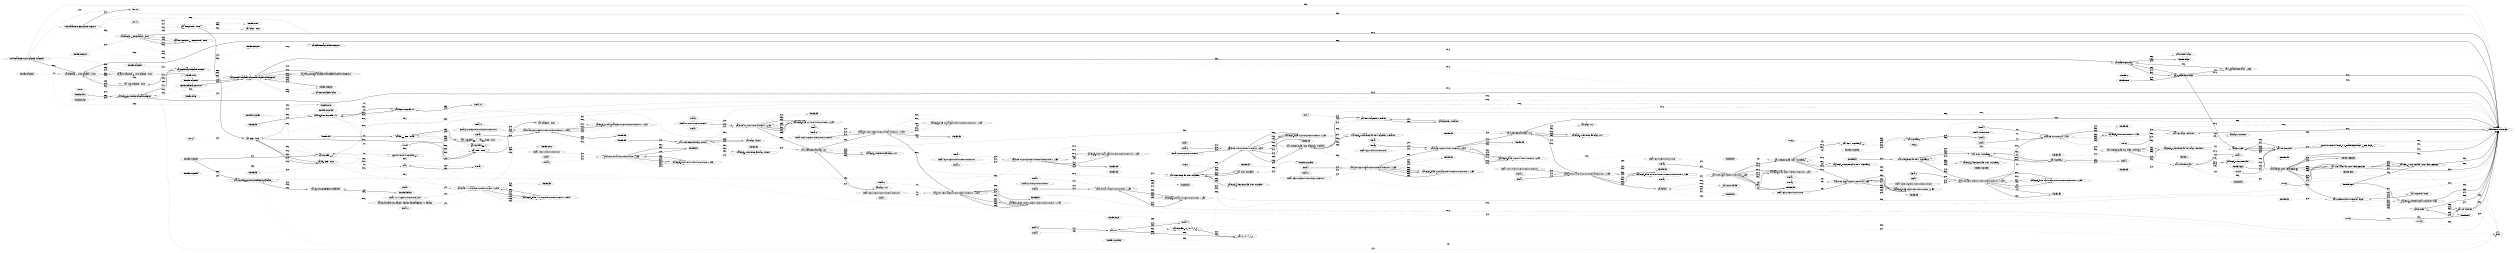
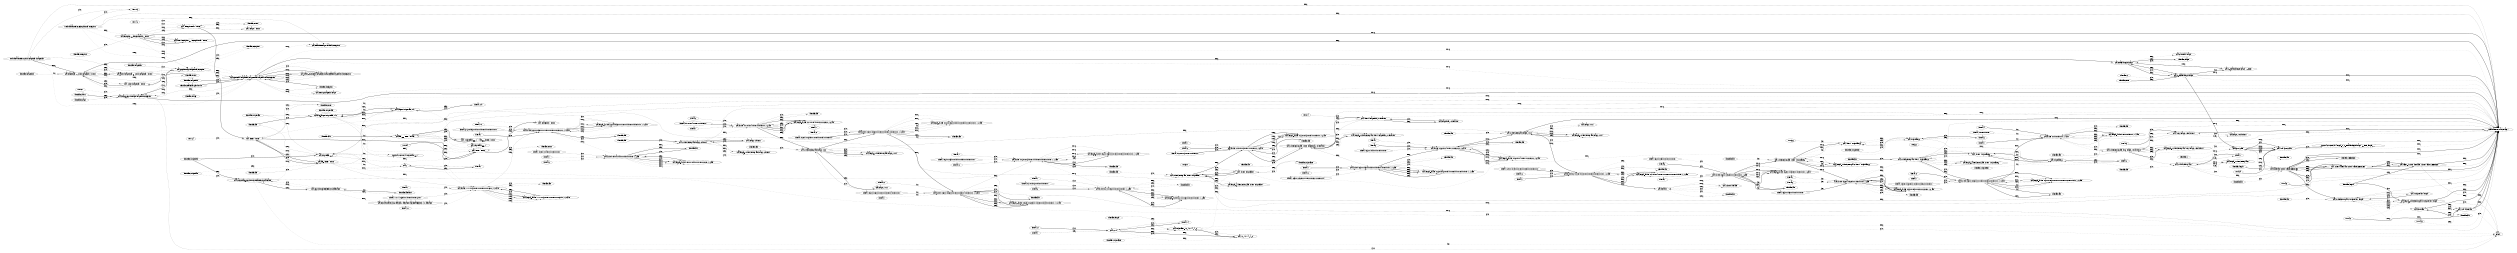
(105, 14) -> (105, 14)
(2348, 172) -> none
